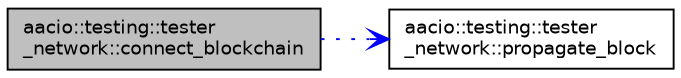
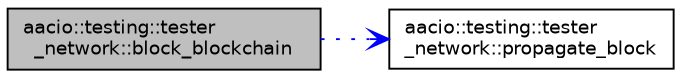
(164, 39) -> (164, 39)
